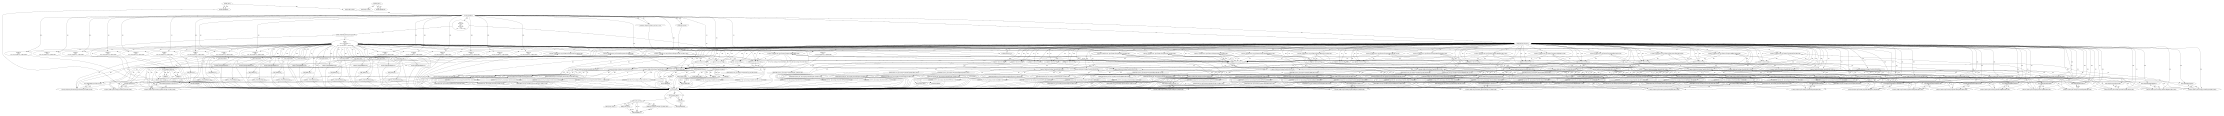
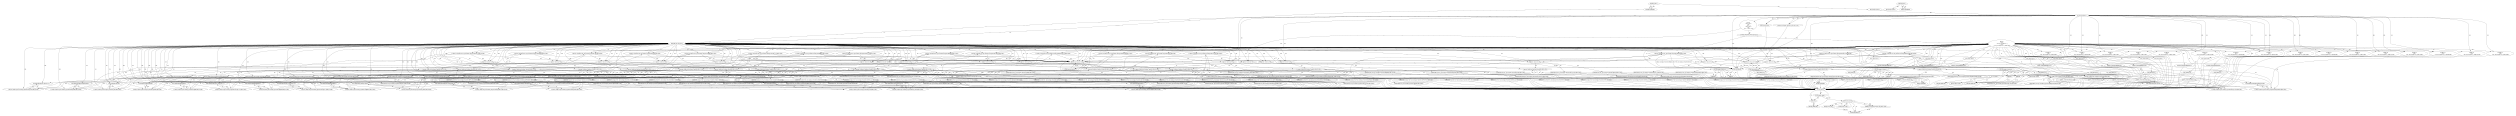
(1260, 45) -> (1085, 67)
none -> (1753, 69)
